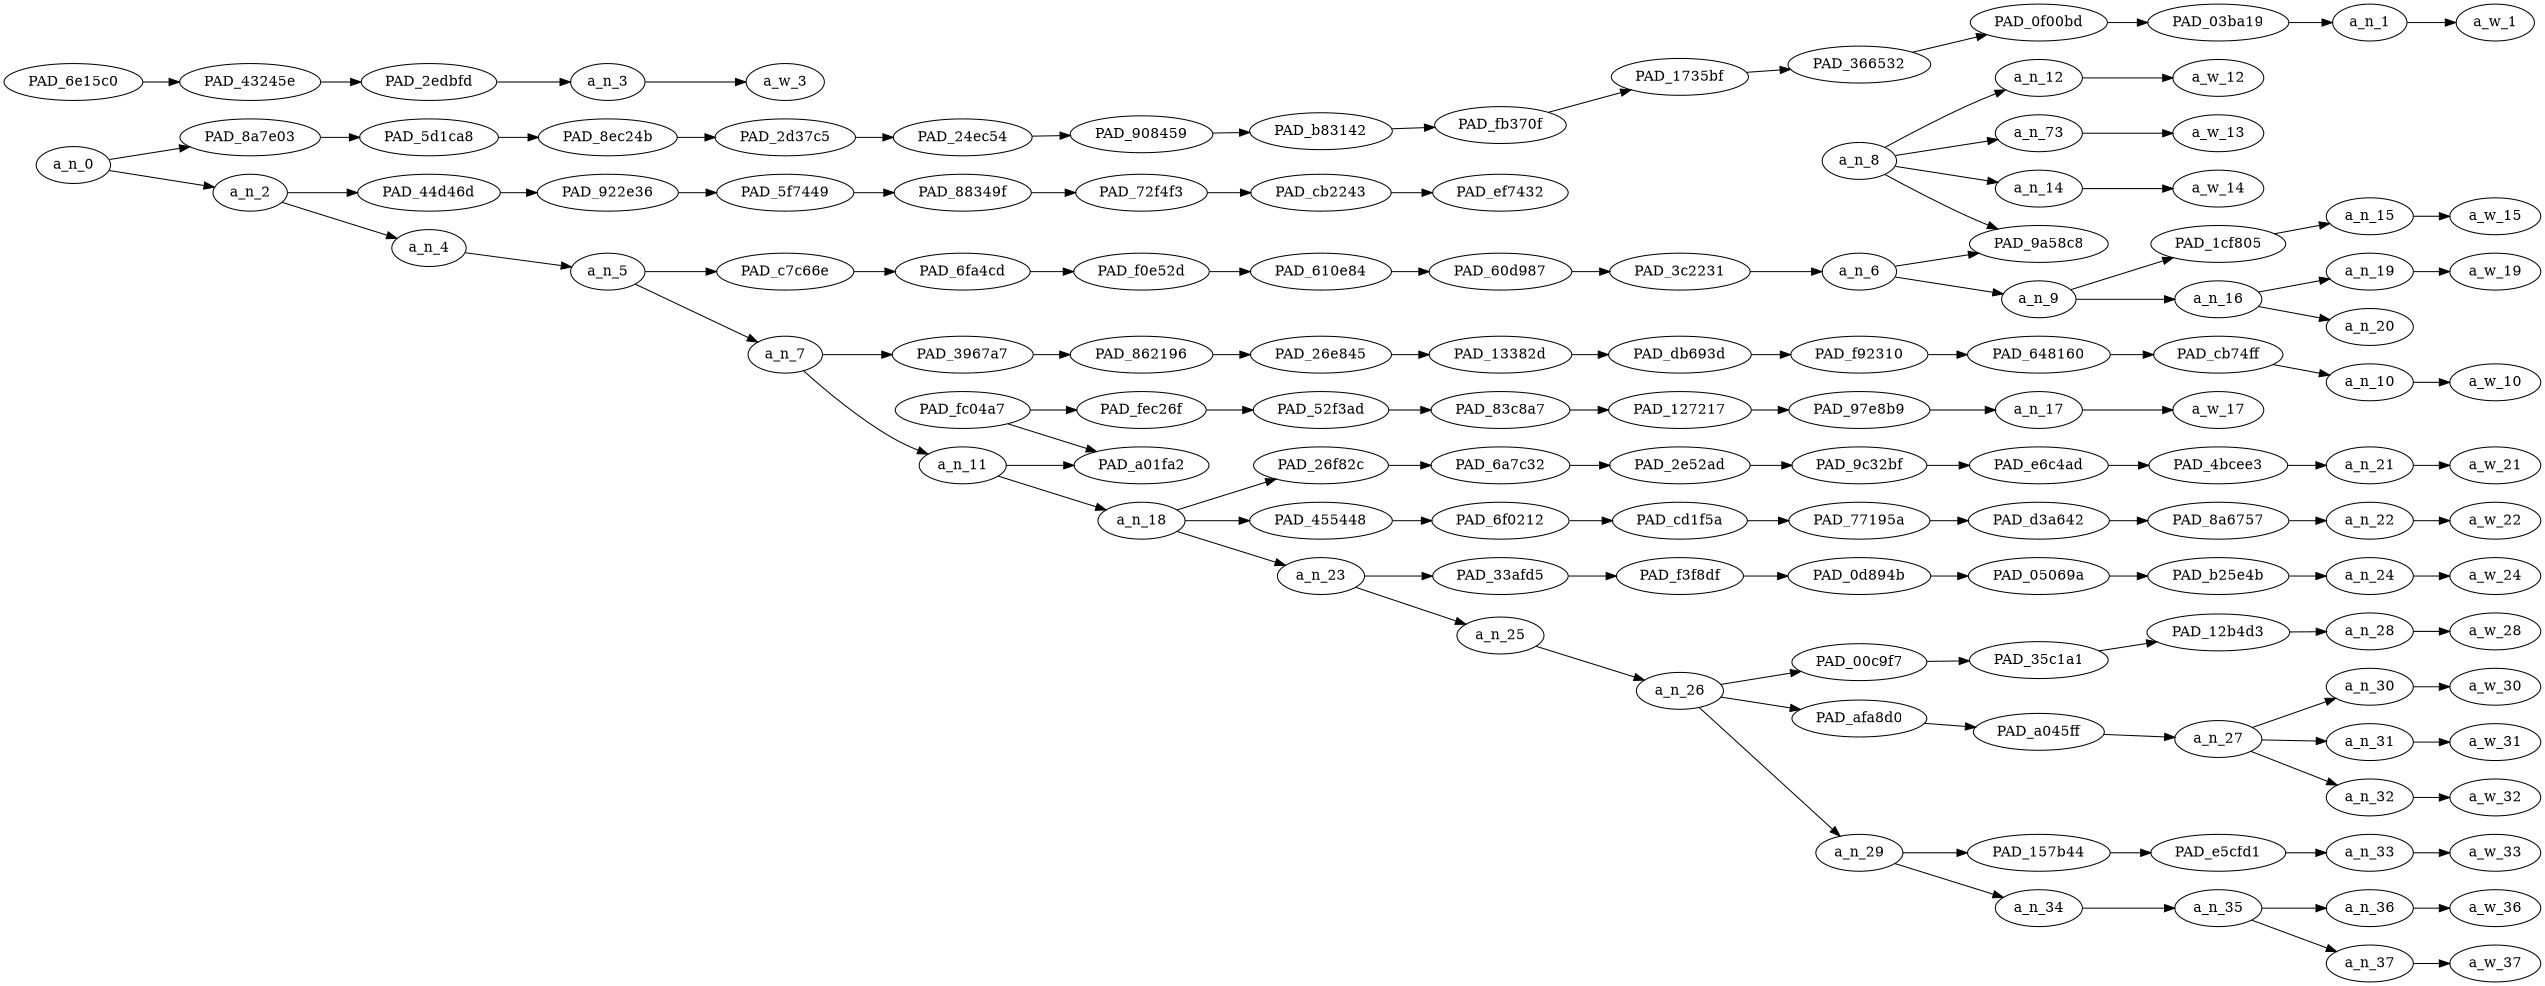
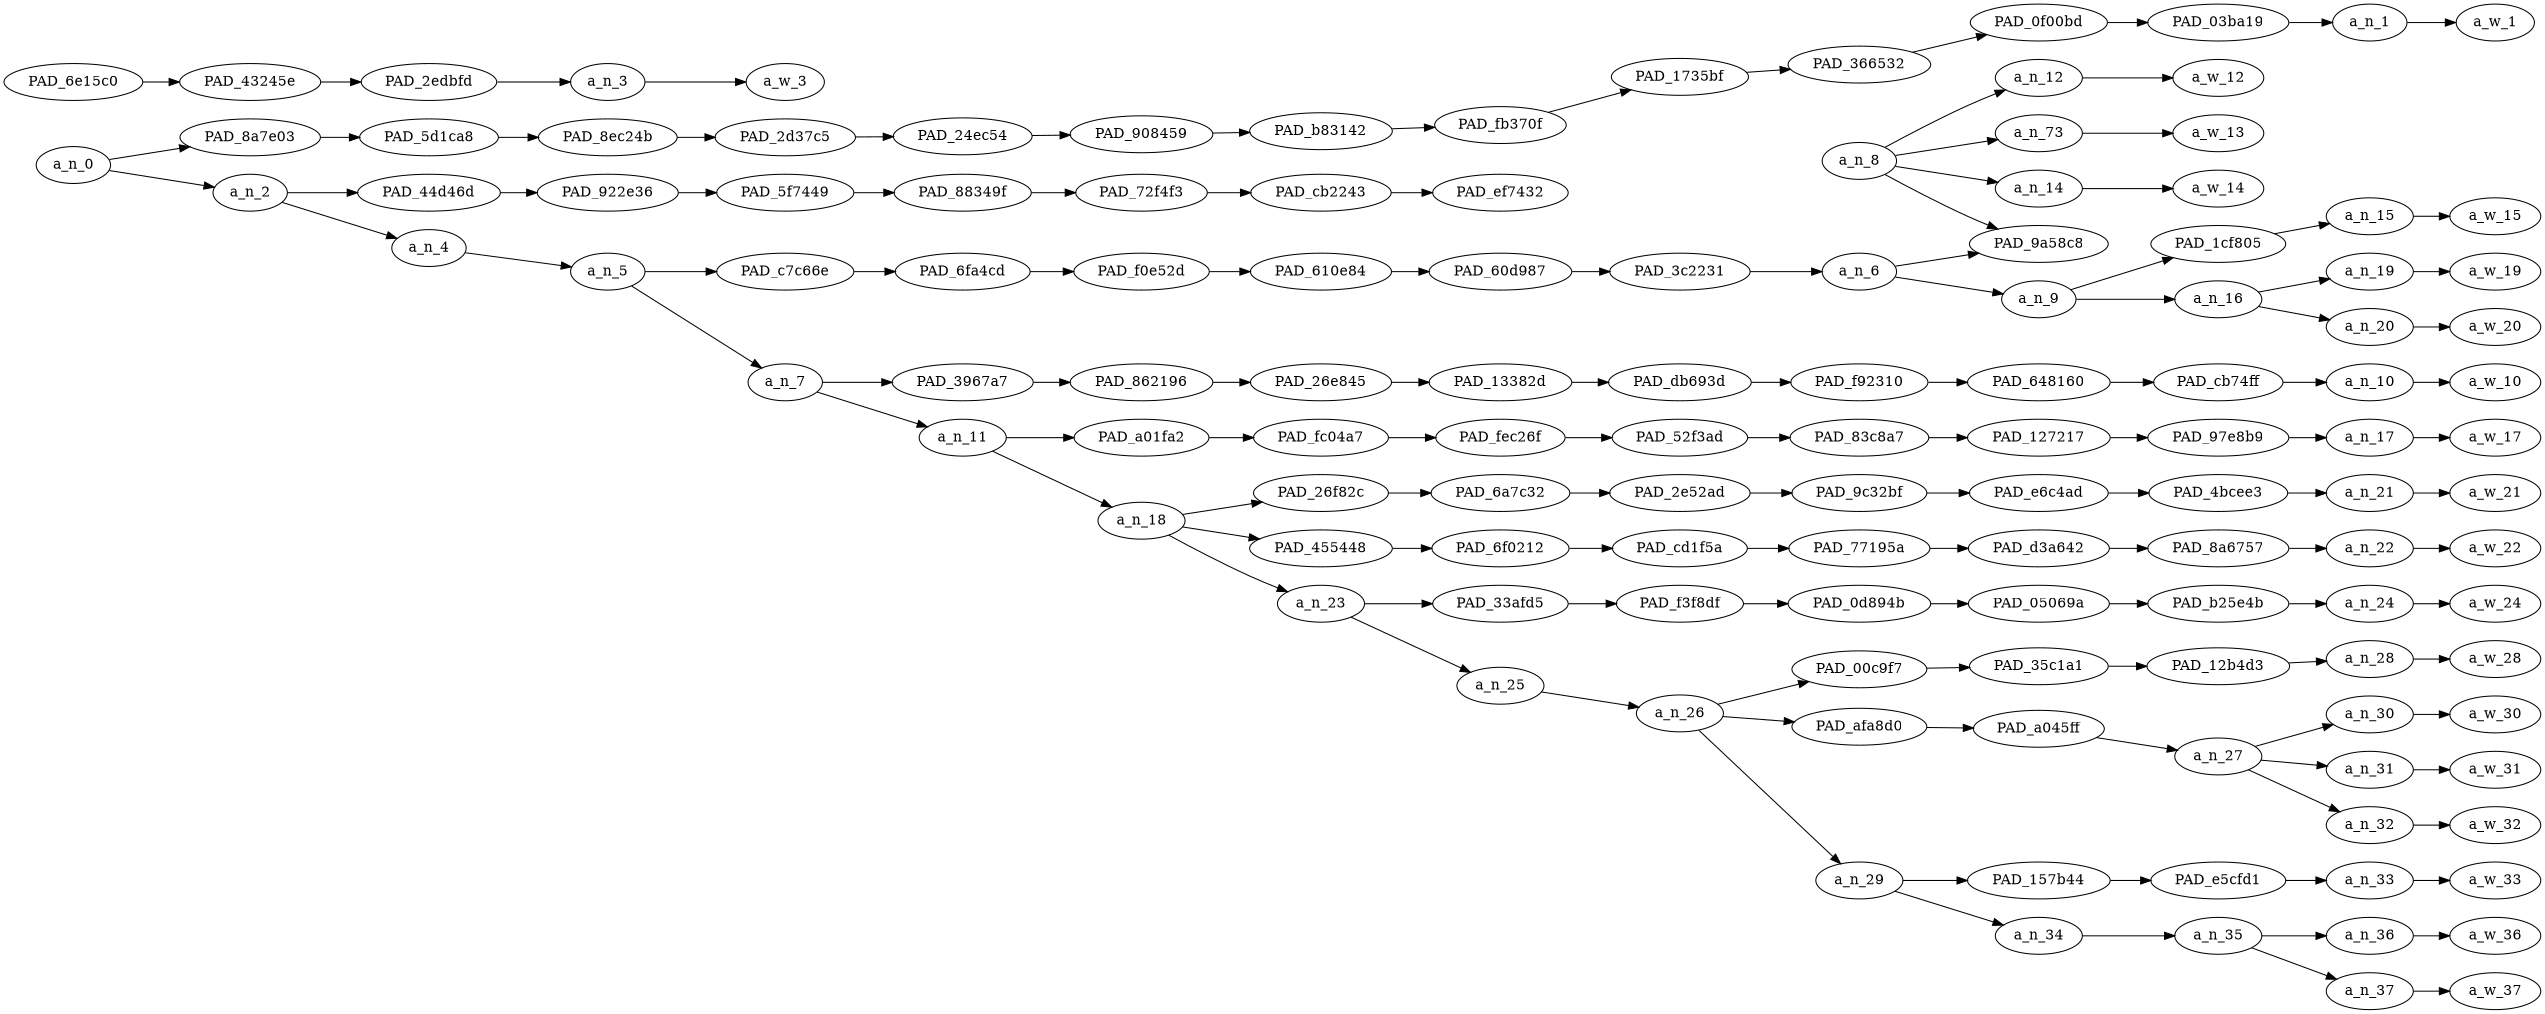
none -> (2495, 327)
(1047, 436) -> (1226, 438)
